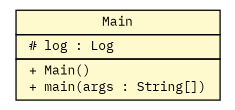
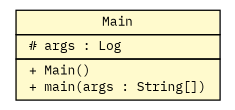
(72, 46) -> (76, 46)
